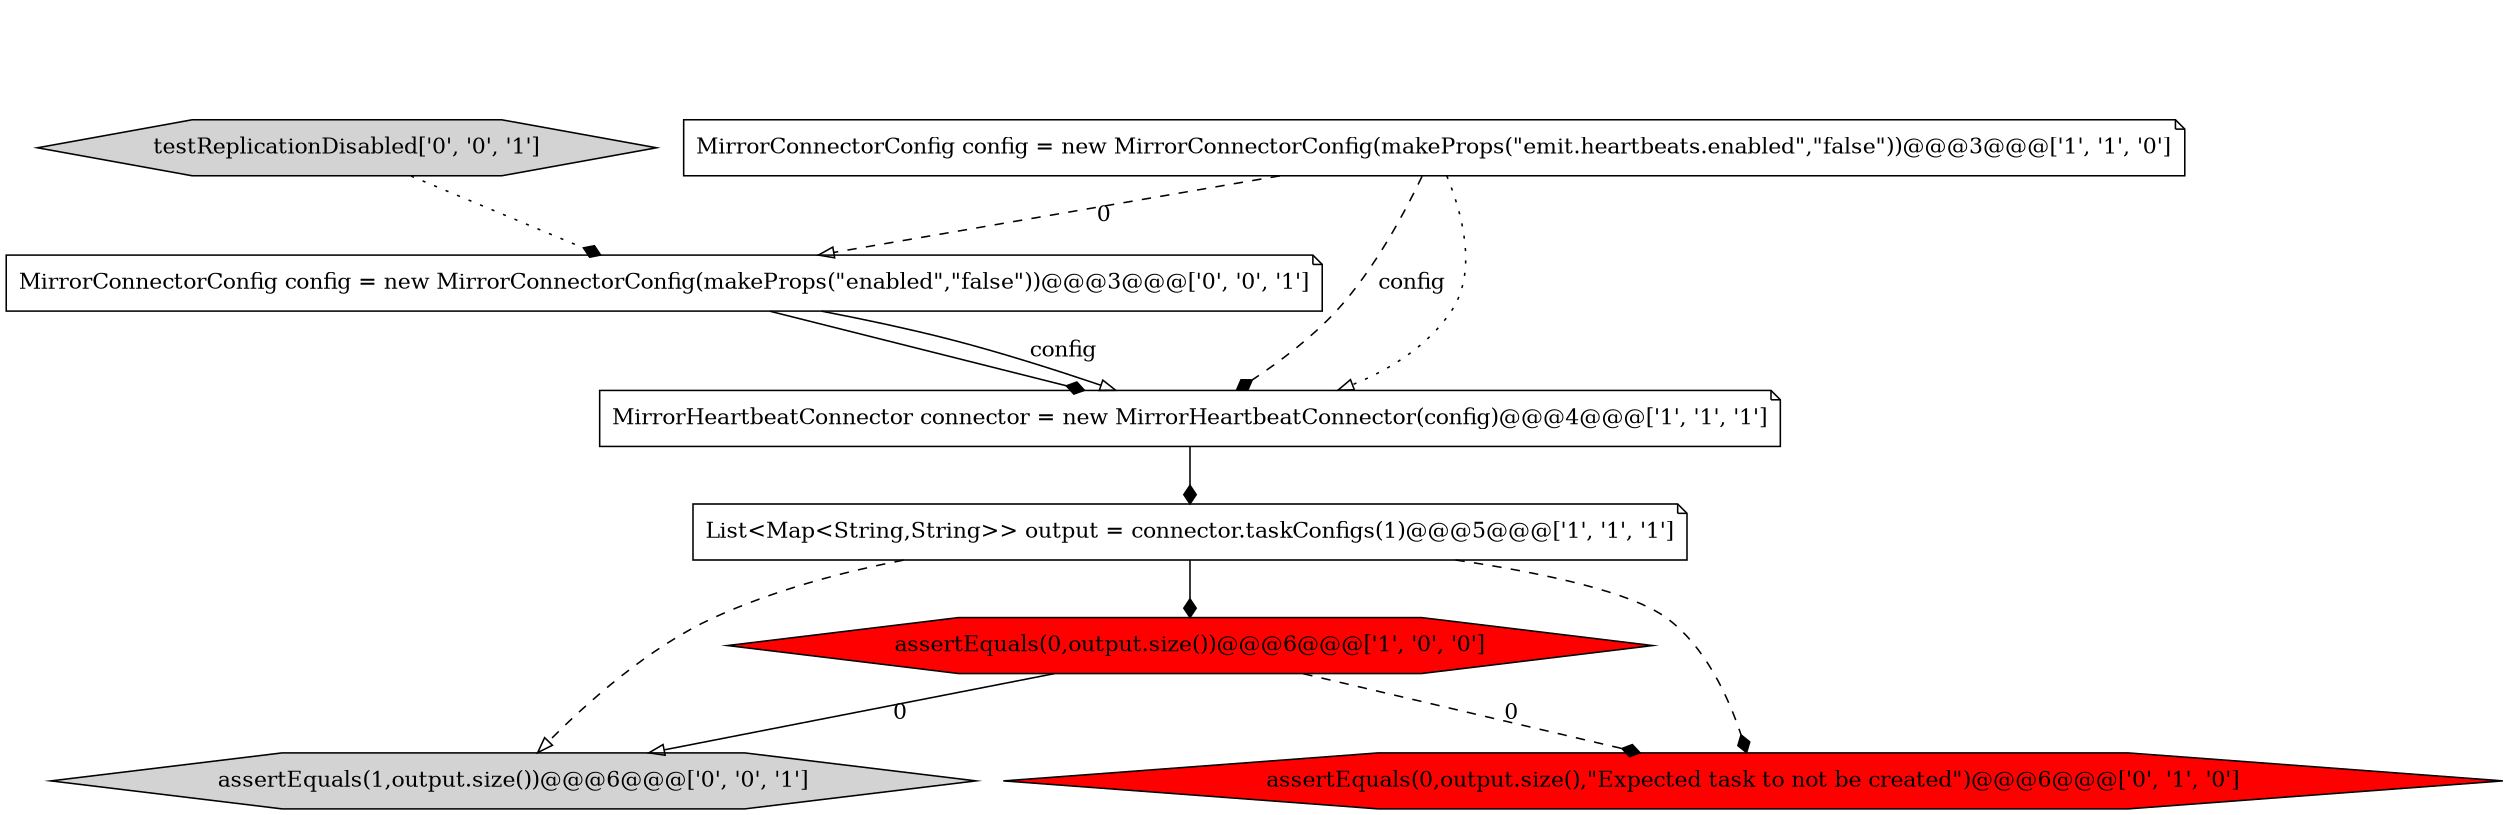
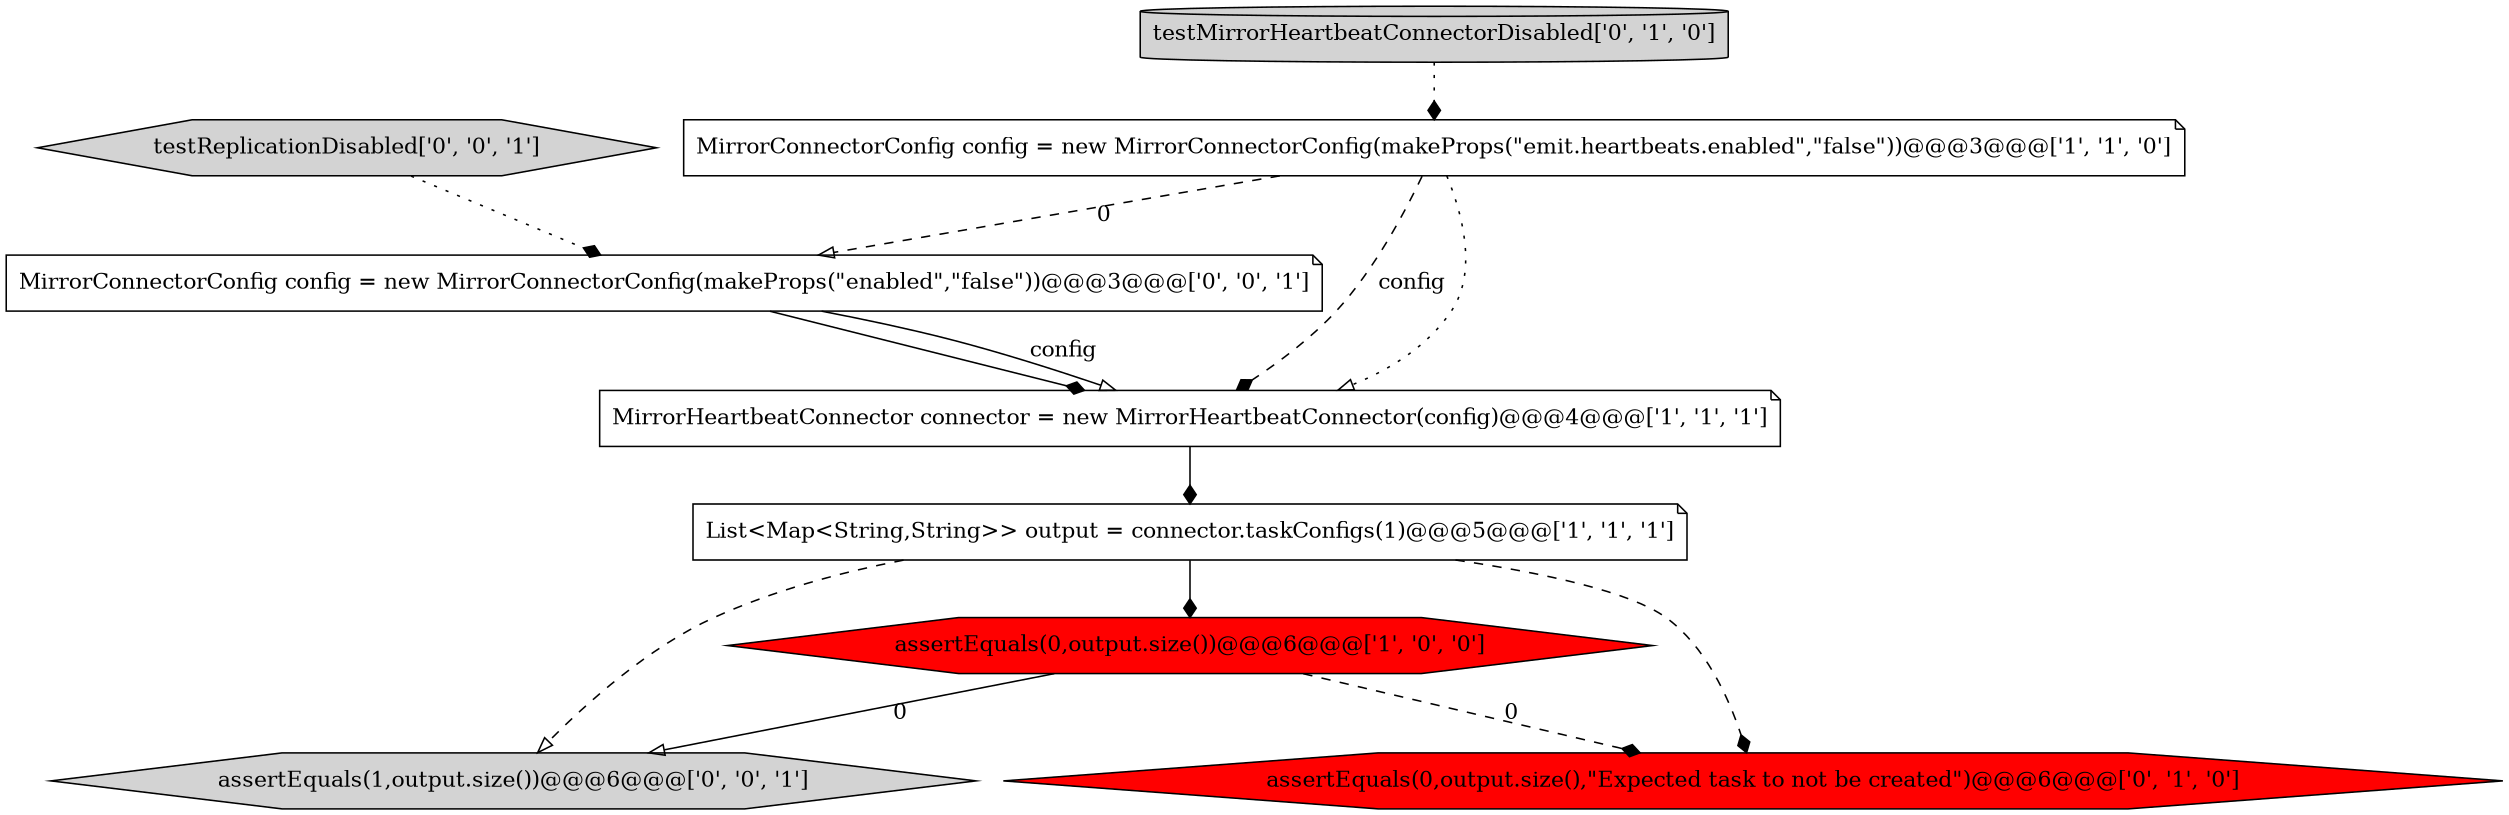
none -> (1434, 34)
